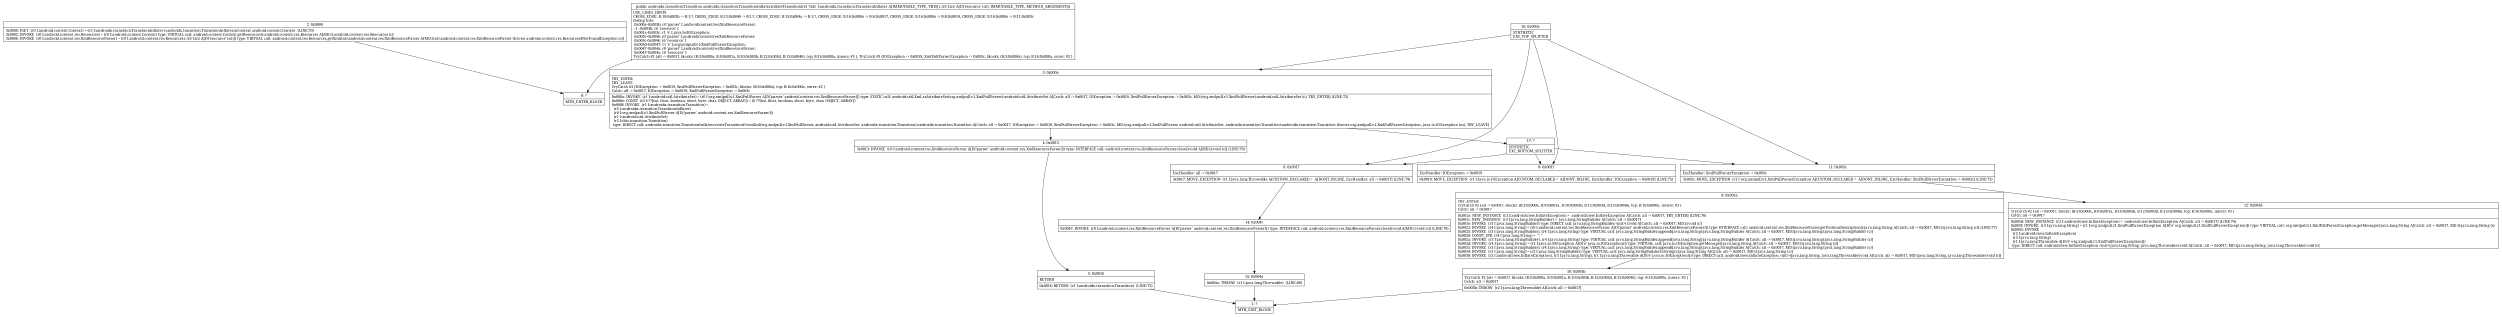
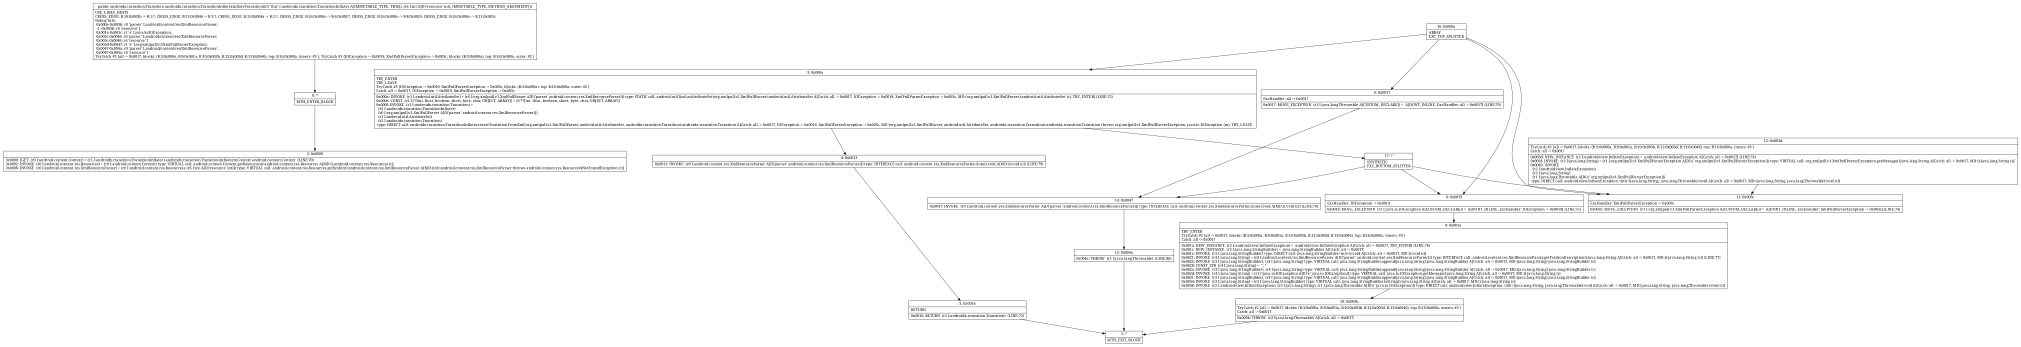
(1523, 33) -> (1435, 33)
(458, 67) -> (315, 127)
(640, 121) -> (409, 121)
(1456, 159) -> (1273, 184)
(2002, 192) -> (1755, 188)
none -> (1454, 216)
